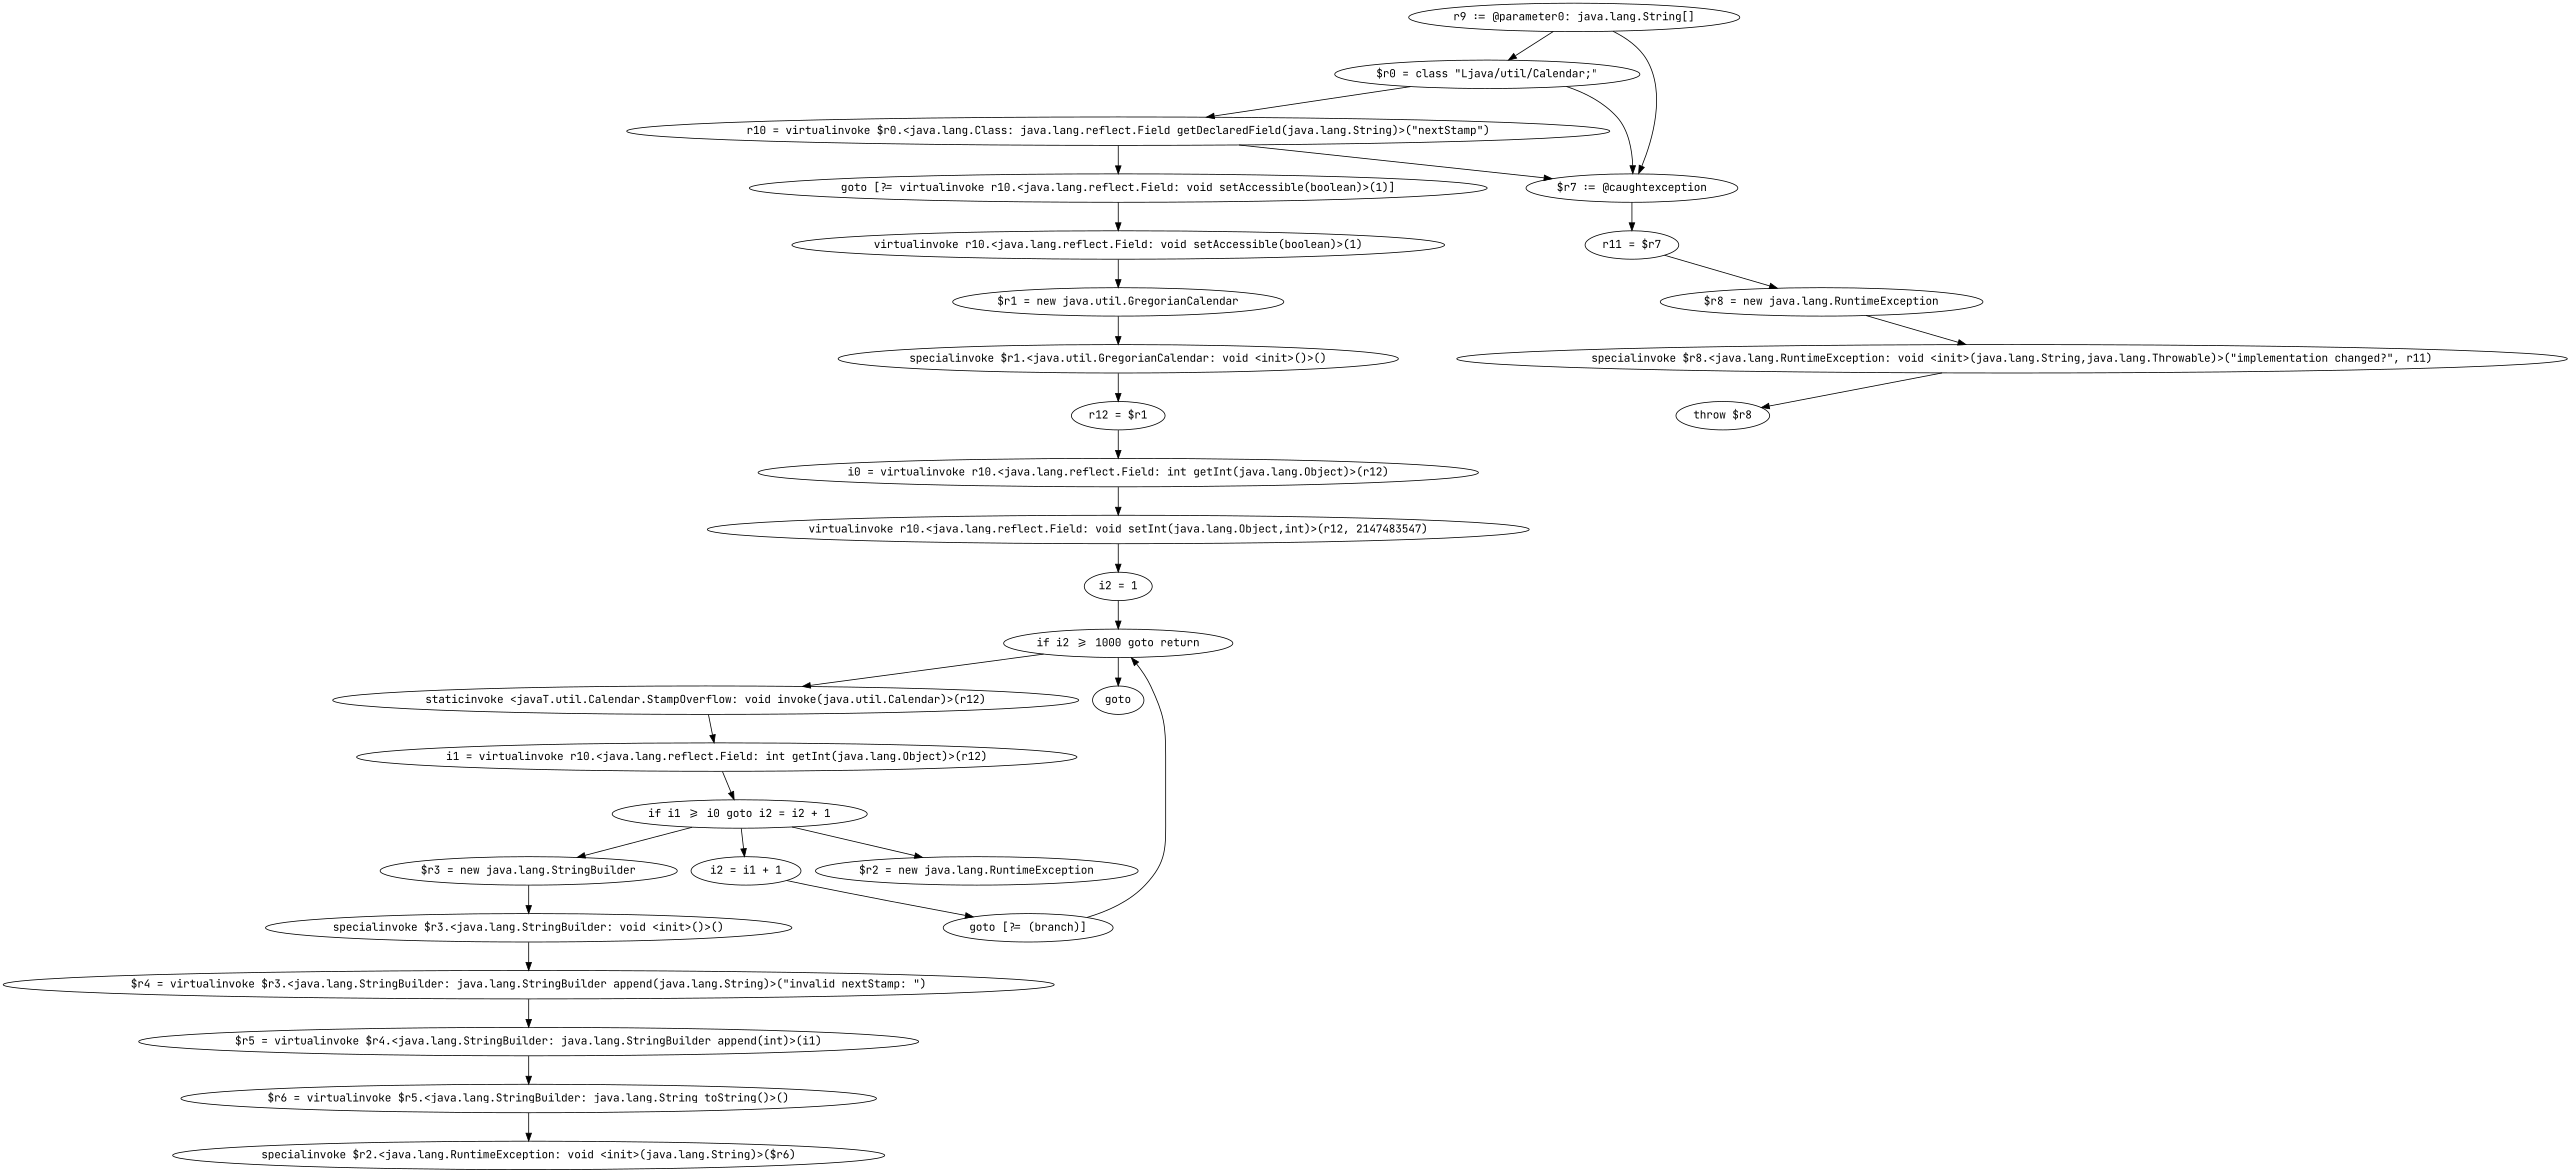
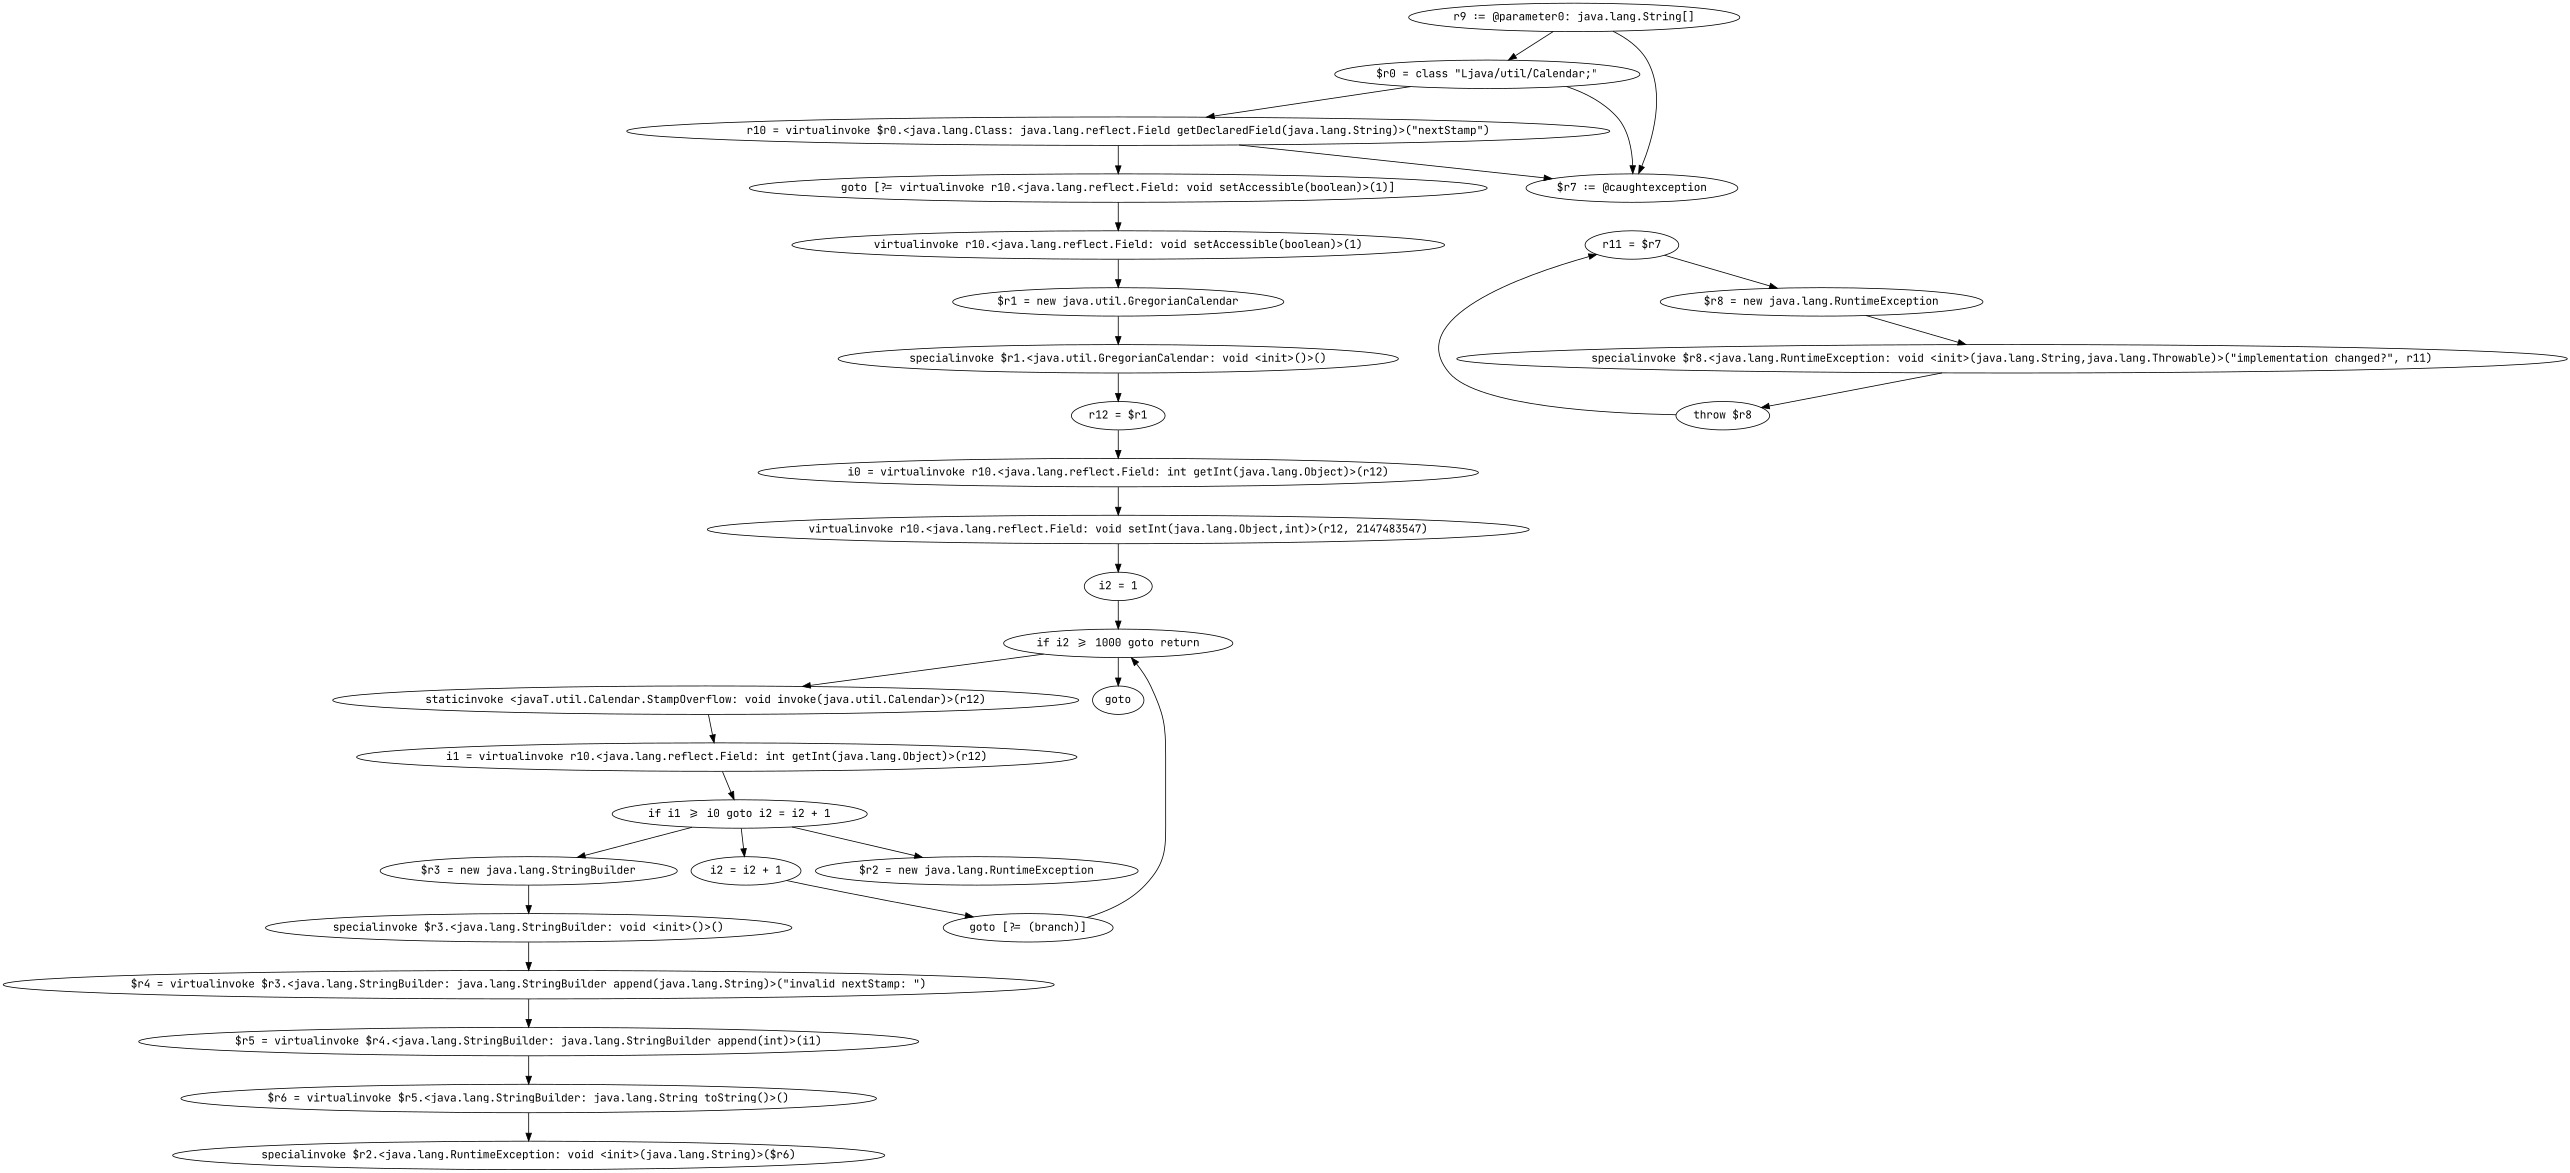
(1632, 213) -> (1459, 380)
(746, 871) -> (746, 871)
